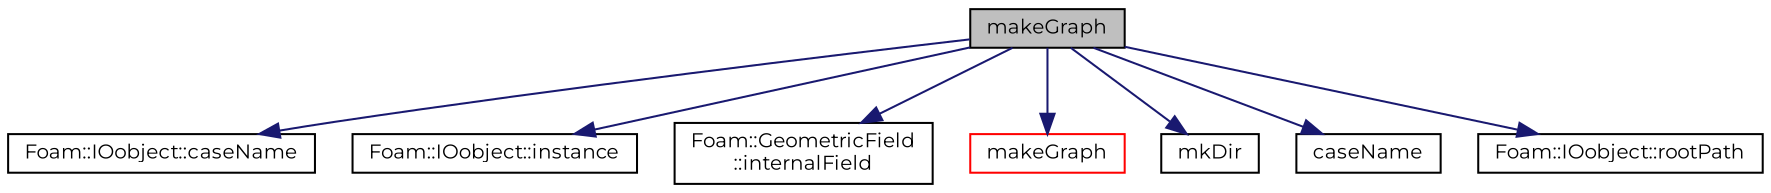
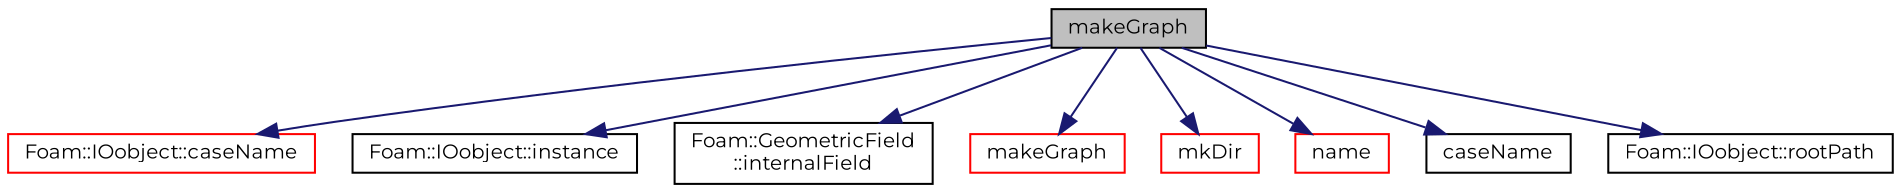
(162, 153) -> (162, 153)
(1210, 153) -> (1210, 153)
none -> (1342, 153)
